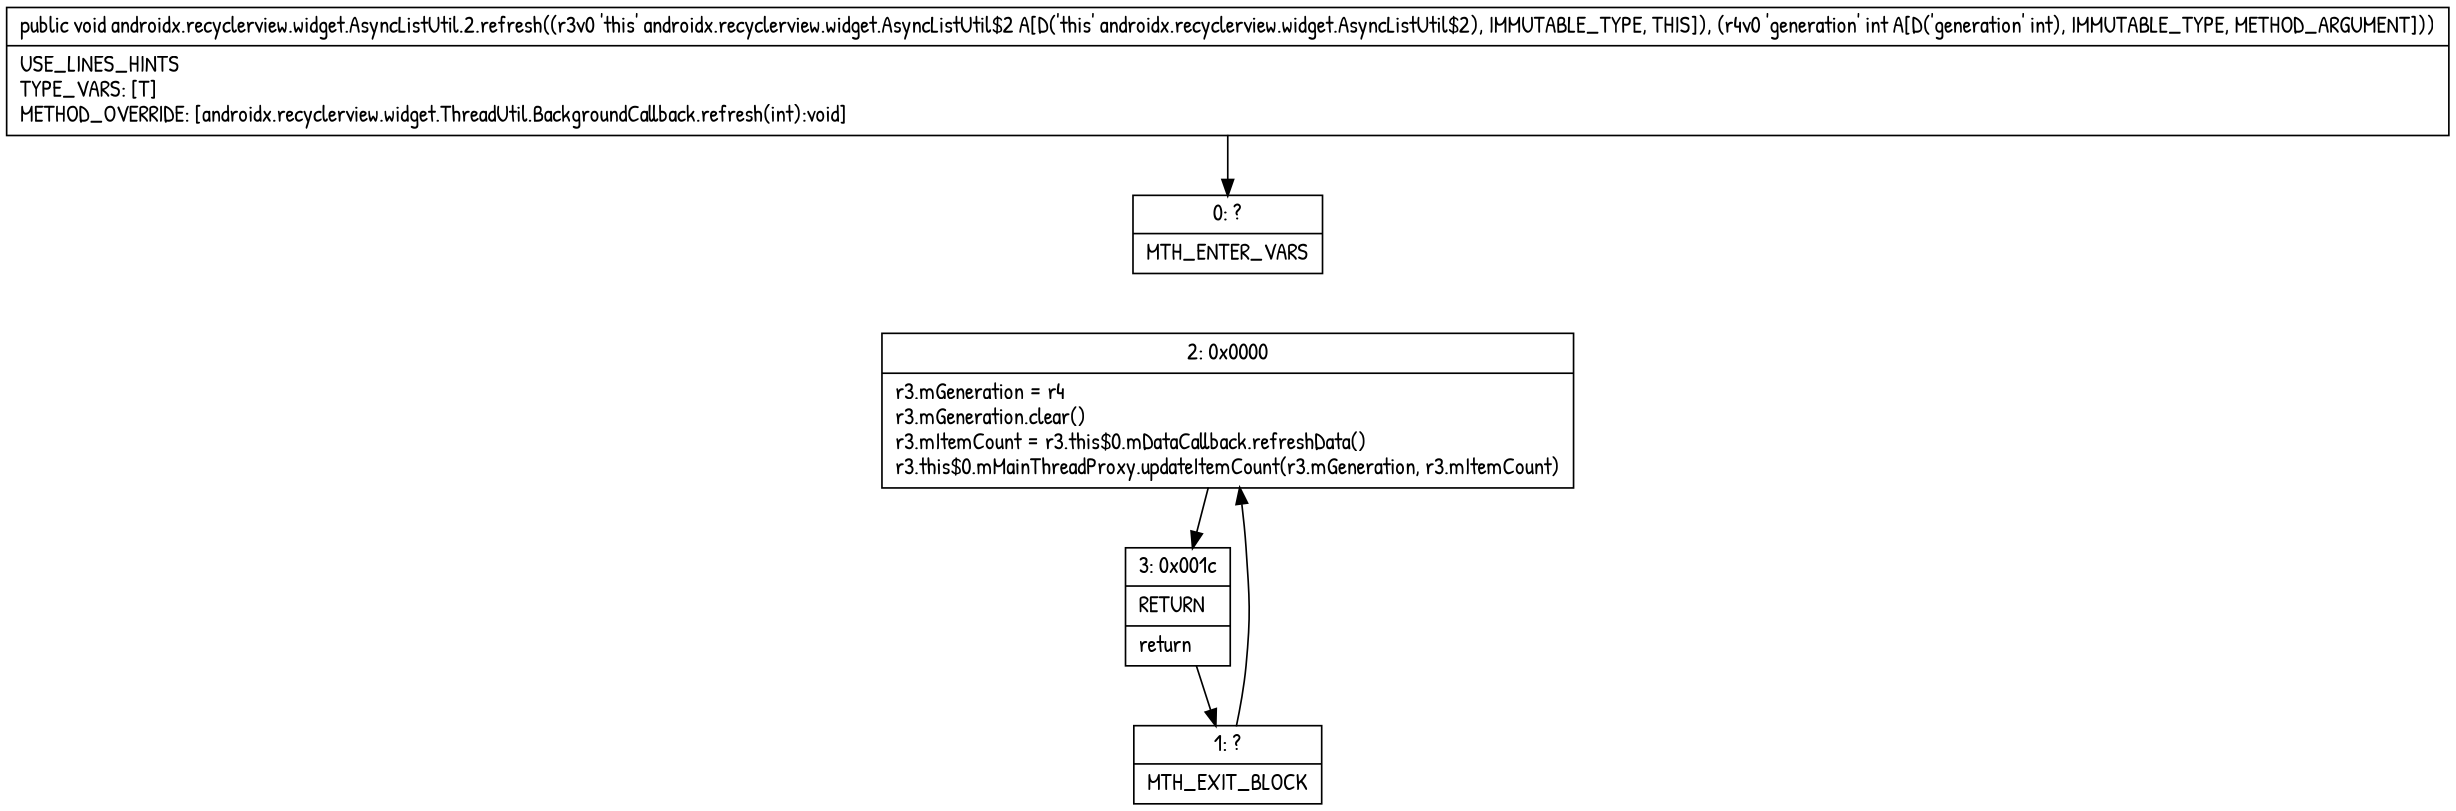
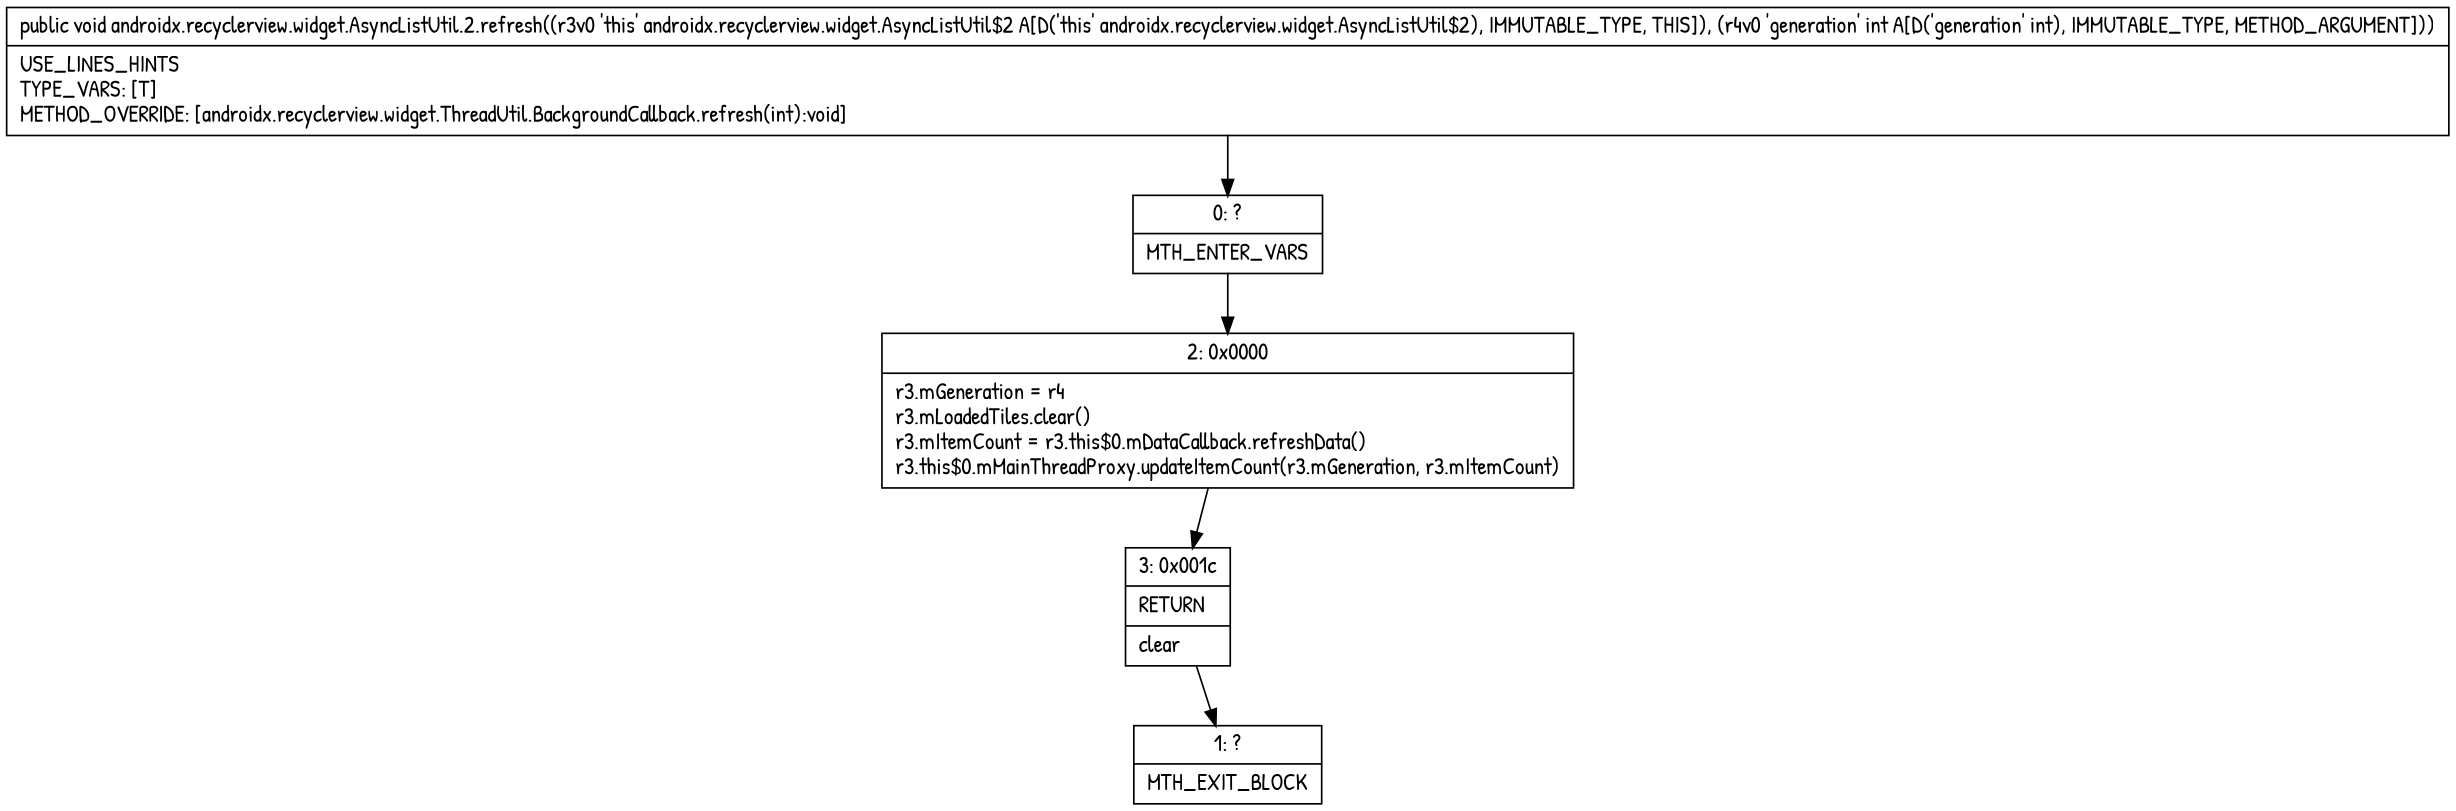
(991, 417) -> (993, 417)
(1249, 616) -> (1228, 295)
(1165, 645) -> (1160, 645)
